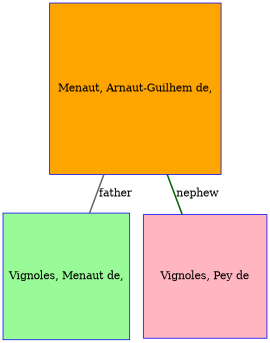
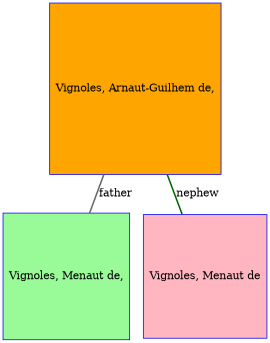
(135, 89) -> (135, 89)
(205, 276) -> (205, 276)
